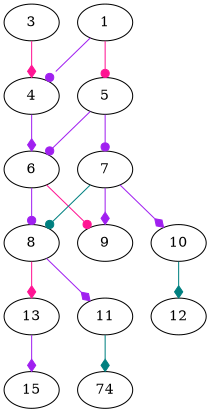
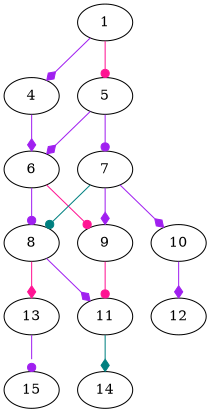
(32, 22) -> none
(73, 55) -> (73, 55)
(72, 130) -> (72, 130)
(179, 274) -> (179, 274)
none -> (105, 276)
(32, 347) -> (32, 347)
(105, 390) -> (105, 390)
